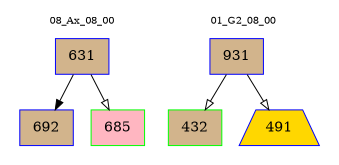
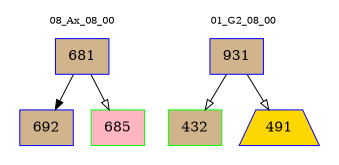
(82, 56) -> (82, 56)
